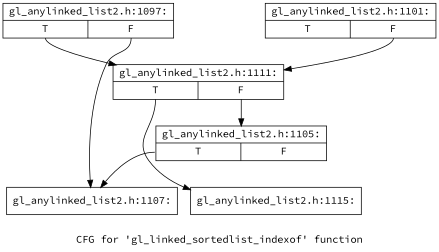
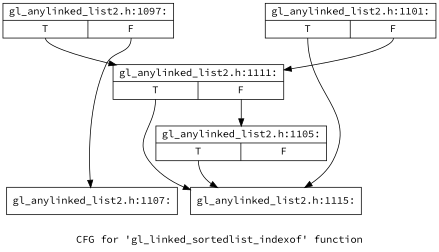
none -> (335, 113)
(127, 162) -> (202, 174)
